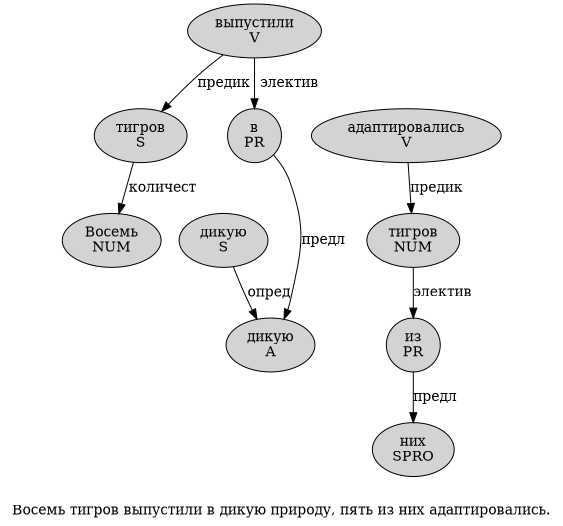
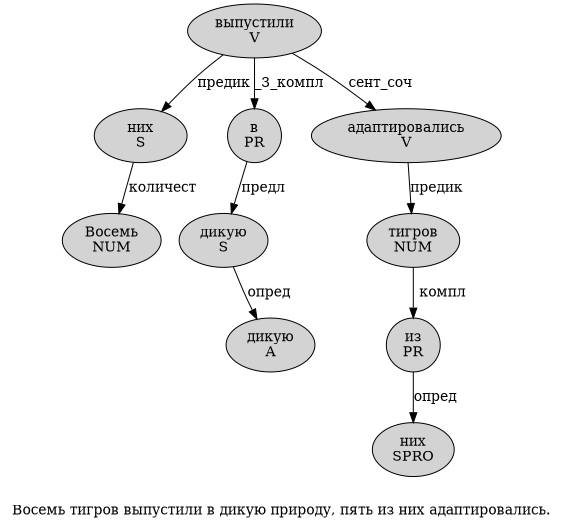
none -> (331, 77)
(289, 83) -> (289, 83)
(141, 136) -> (141, 136)
(301, 230) -> (241, 183)
(443, 293) -> (443, 293)
(435, 397) -> (435, 397)
